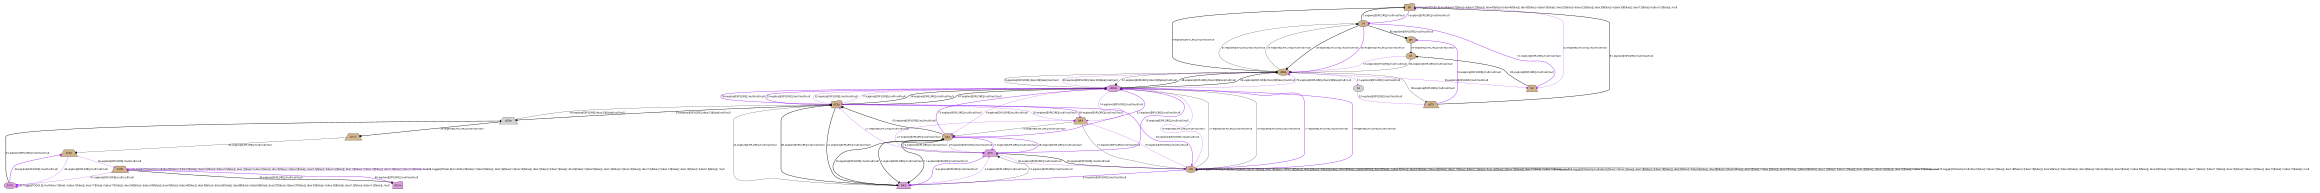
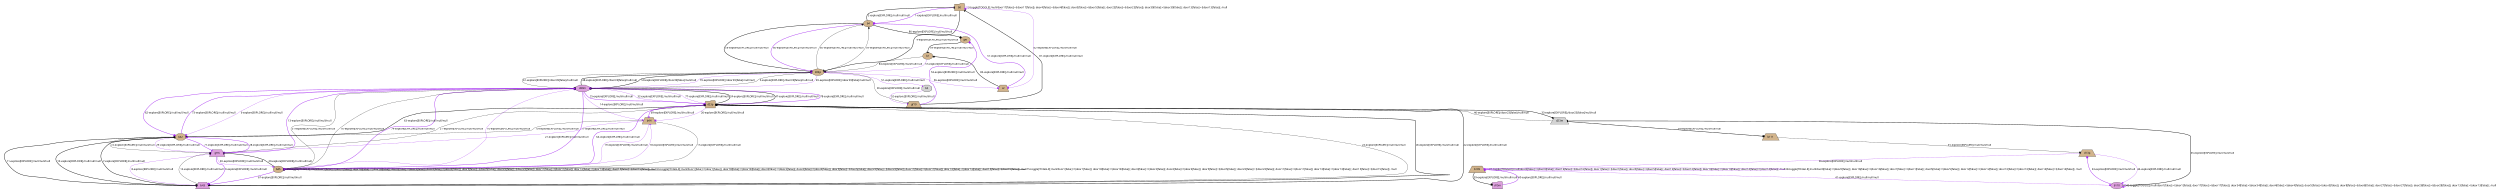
(898, 147) -> (463, 121)
none -> (479, 168)
